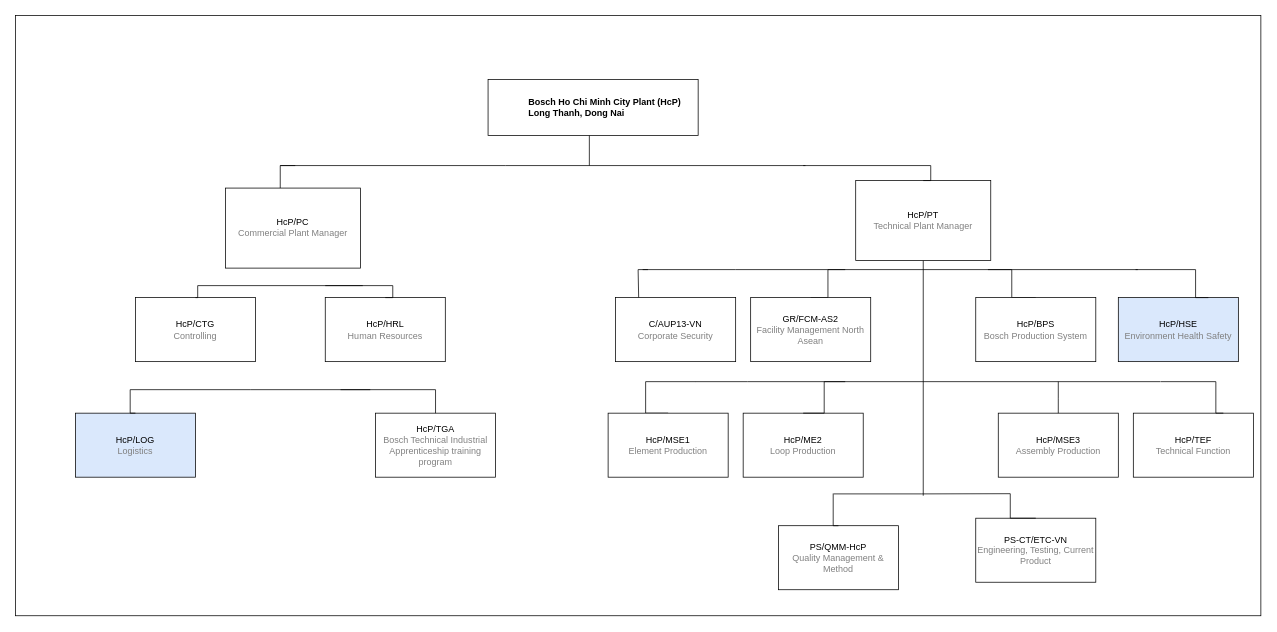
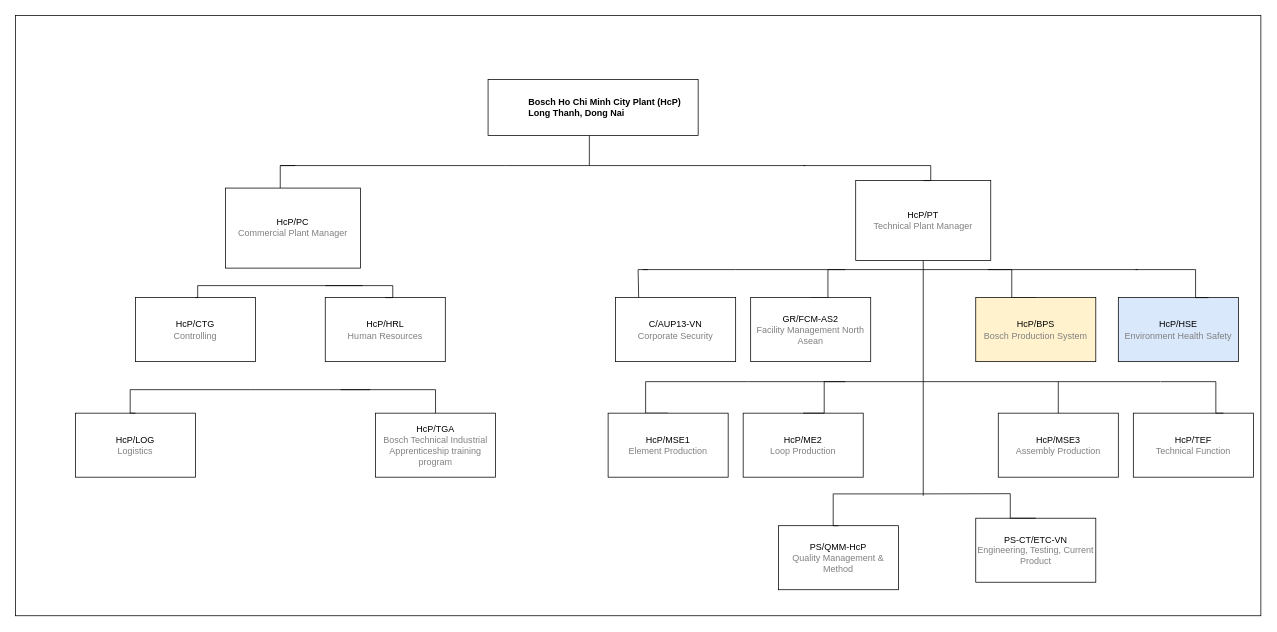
(1035, 329) -> (1035, 329)
(135, 445) -> (135, 445)
